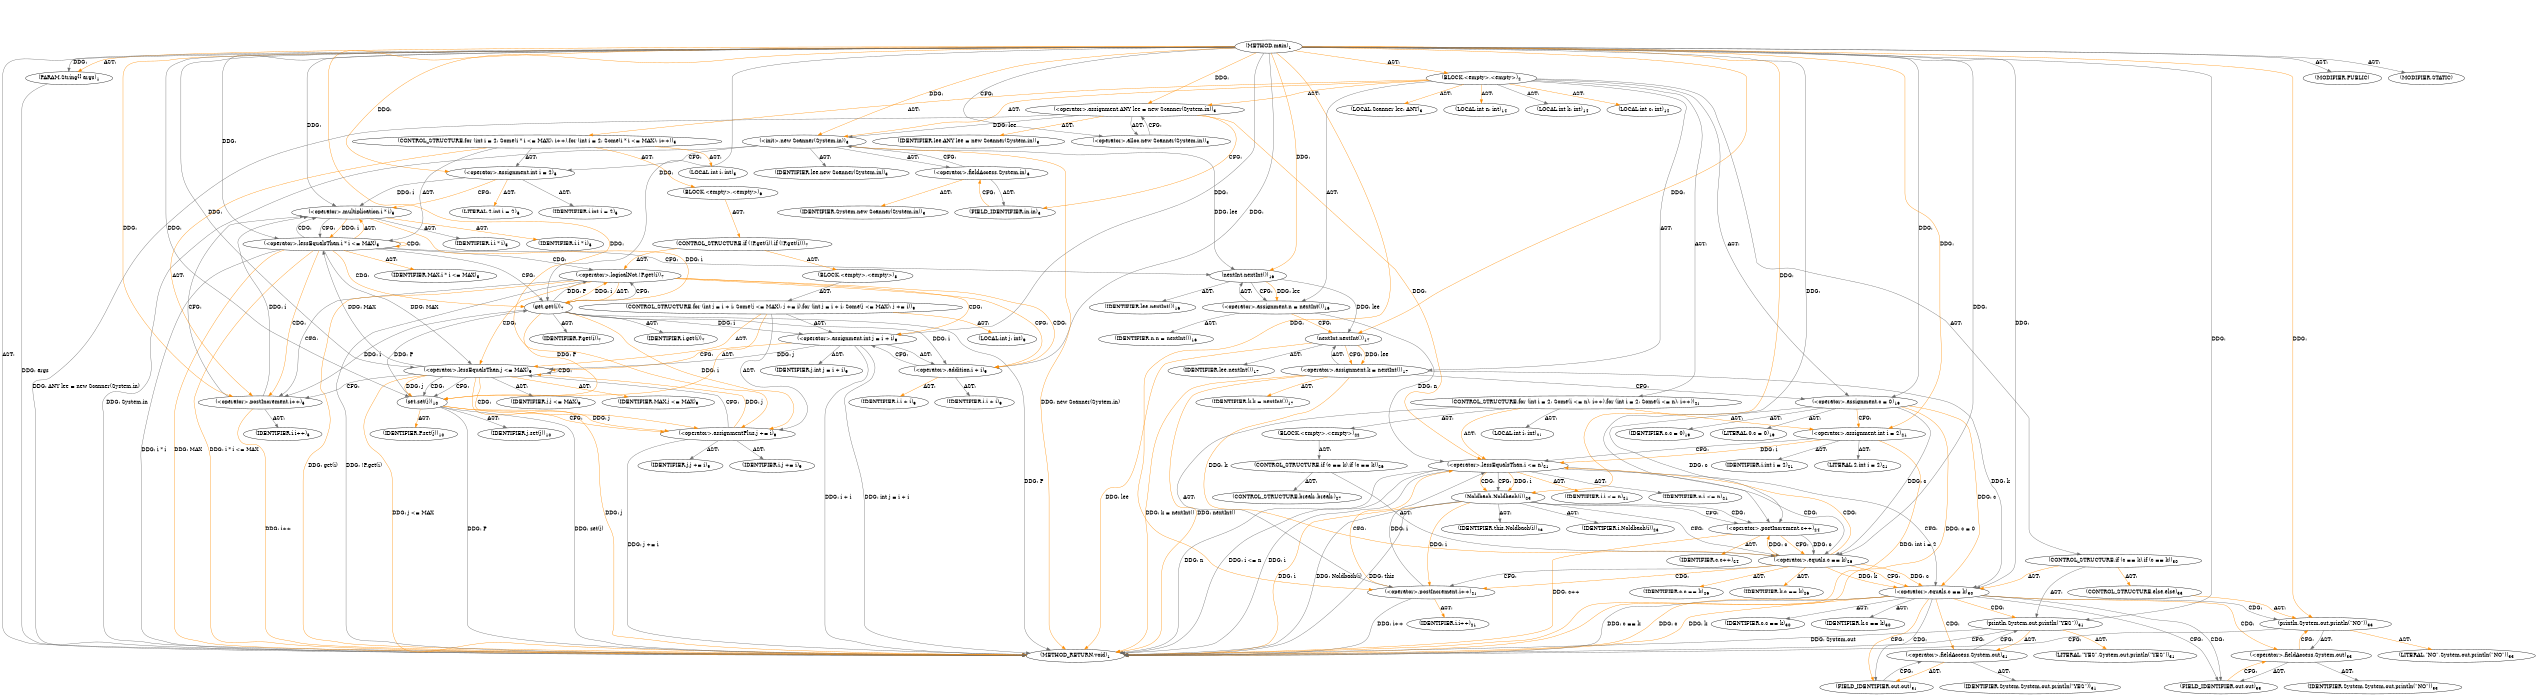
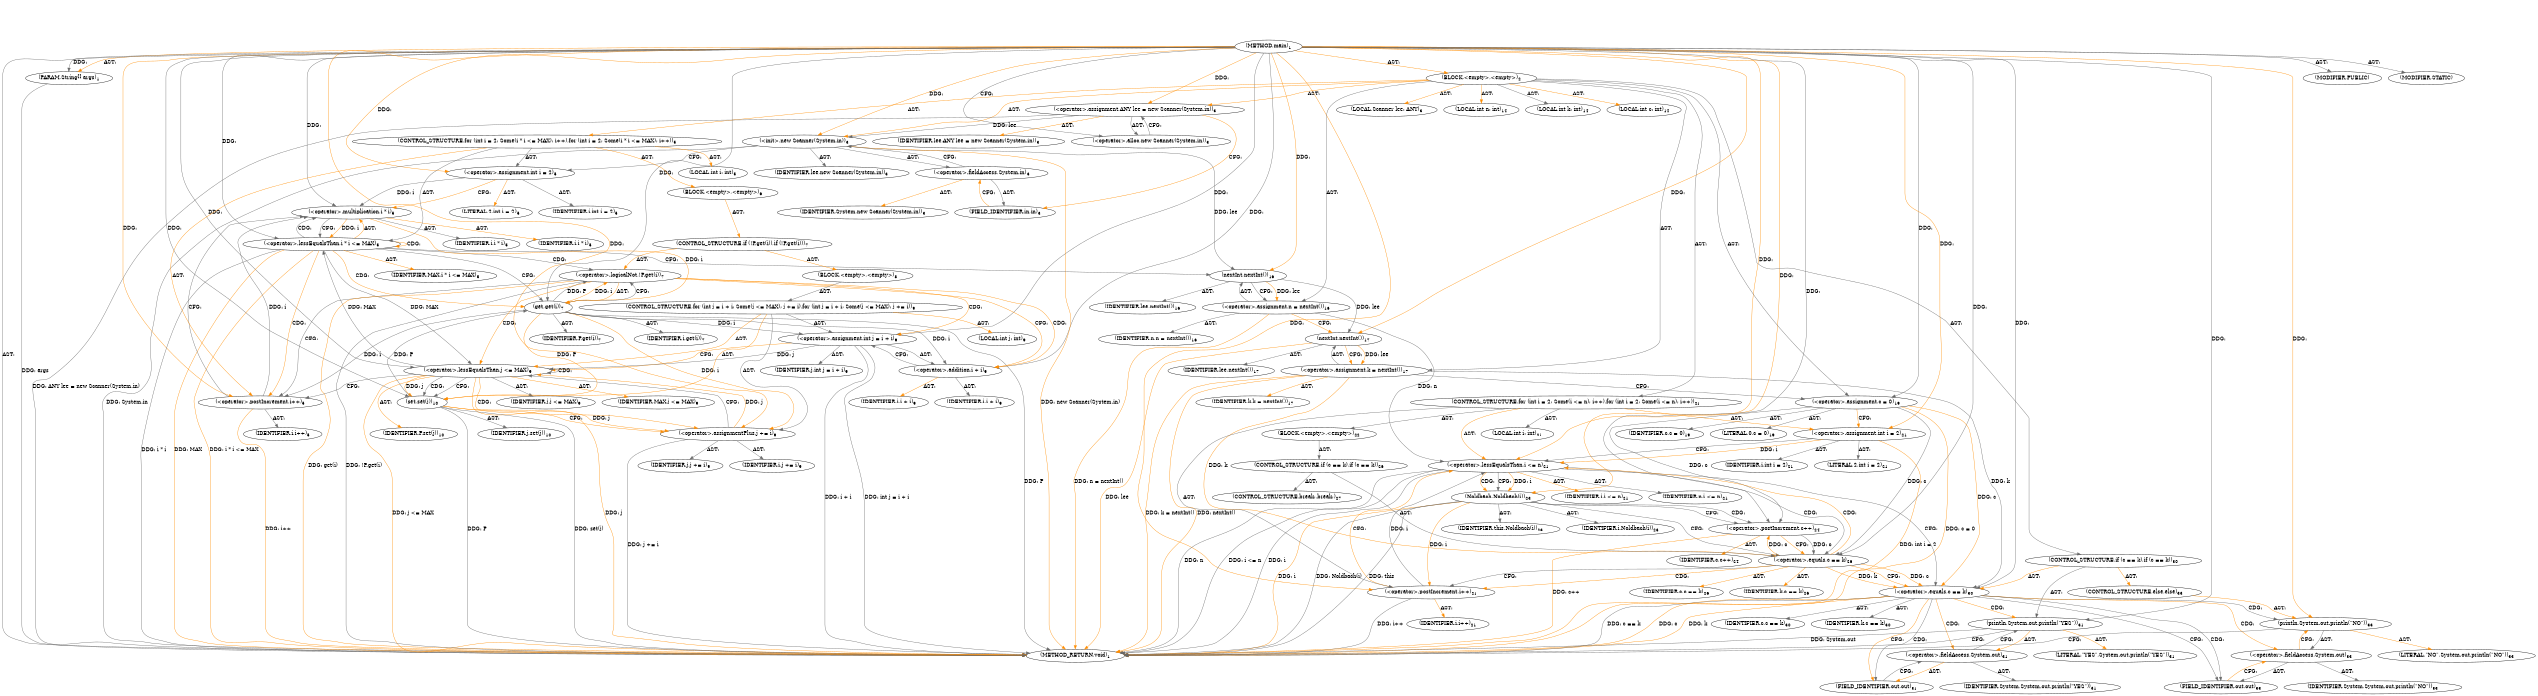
(1398, 273) -> (1760, 127)
(418, 417) -> (385, 391)
none -> (1107, 431)
